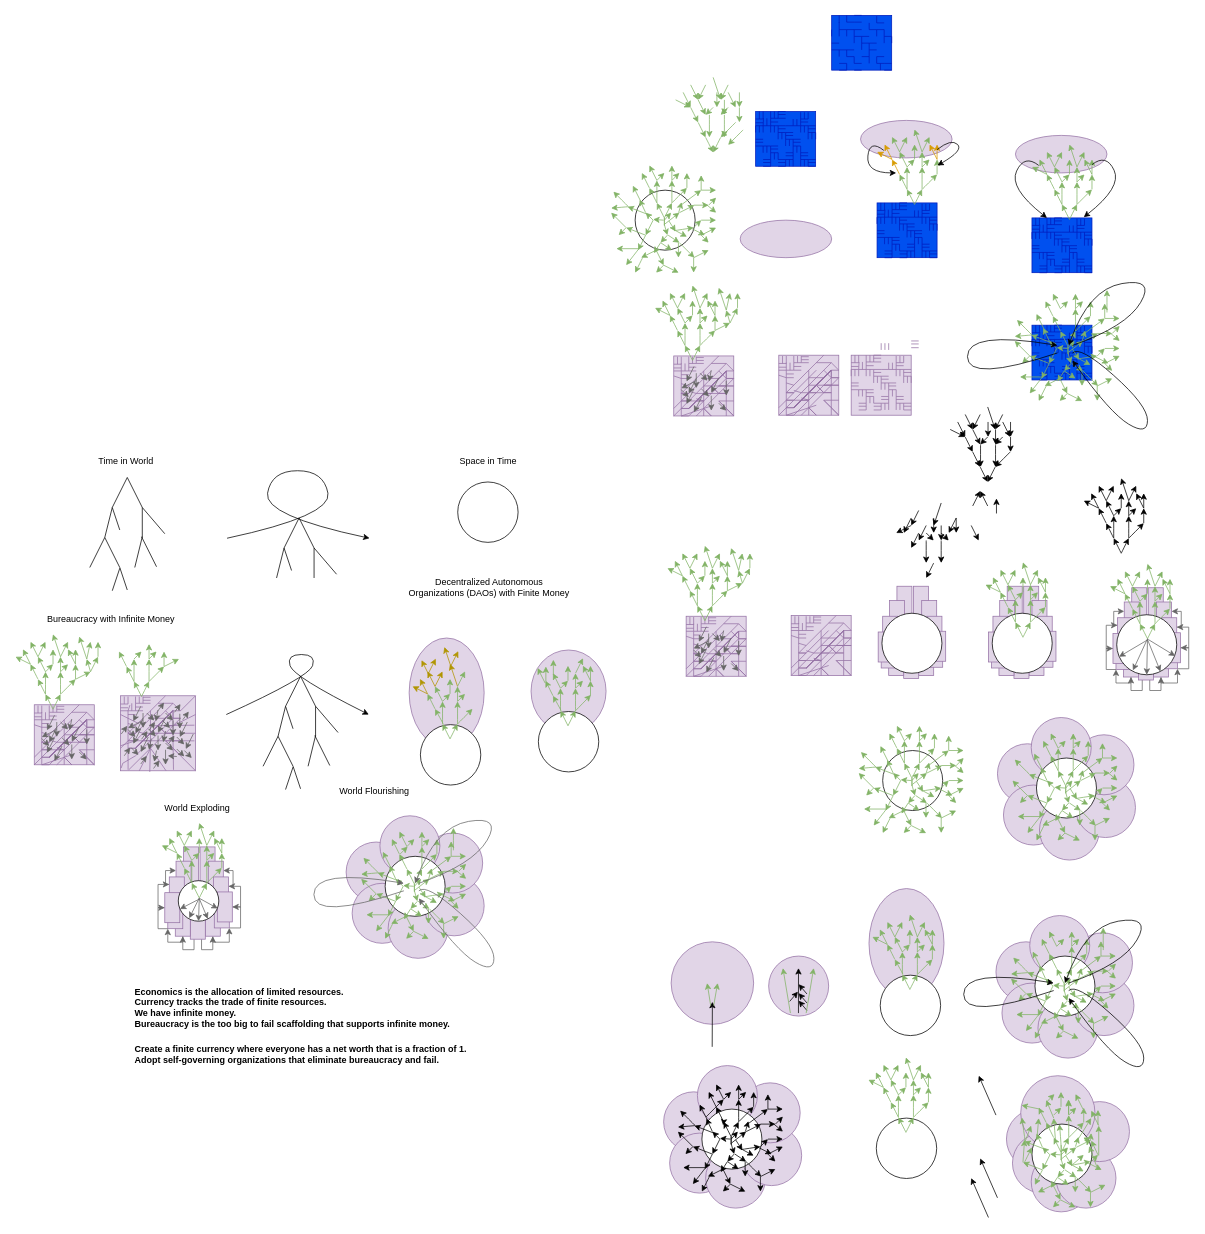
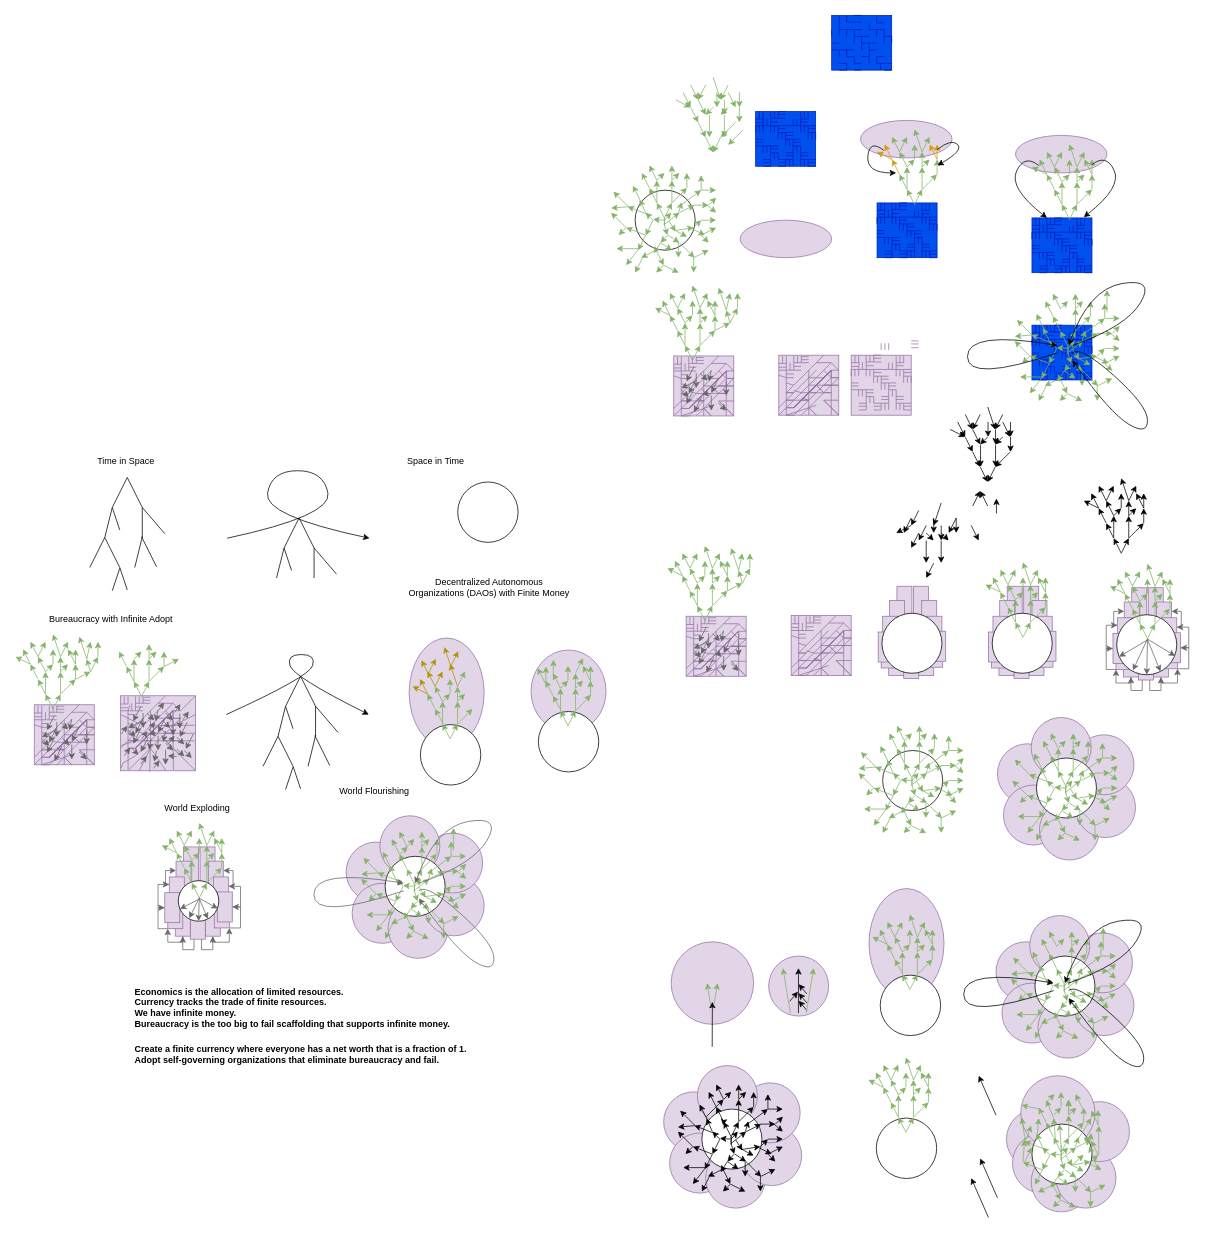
(126, 461) -> (126, 461)
(488, 461) -> (435, 461)
(111, 619) -> (111, 619)
